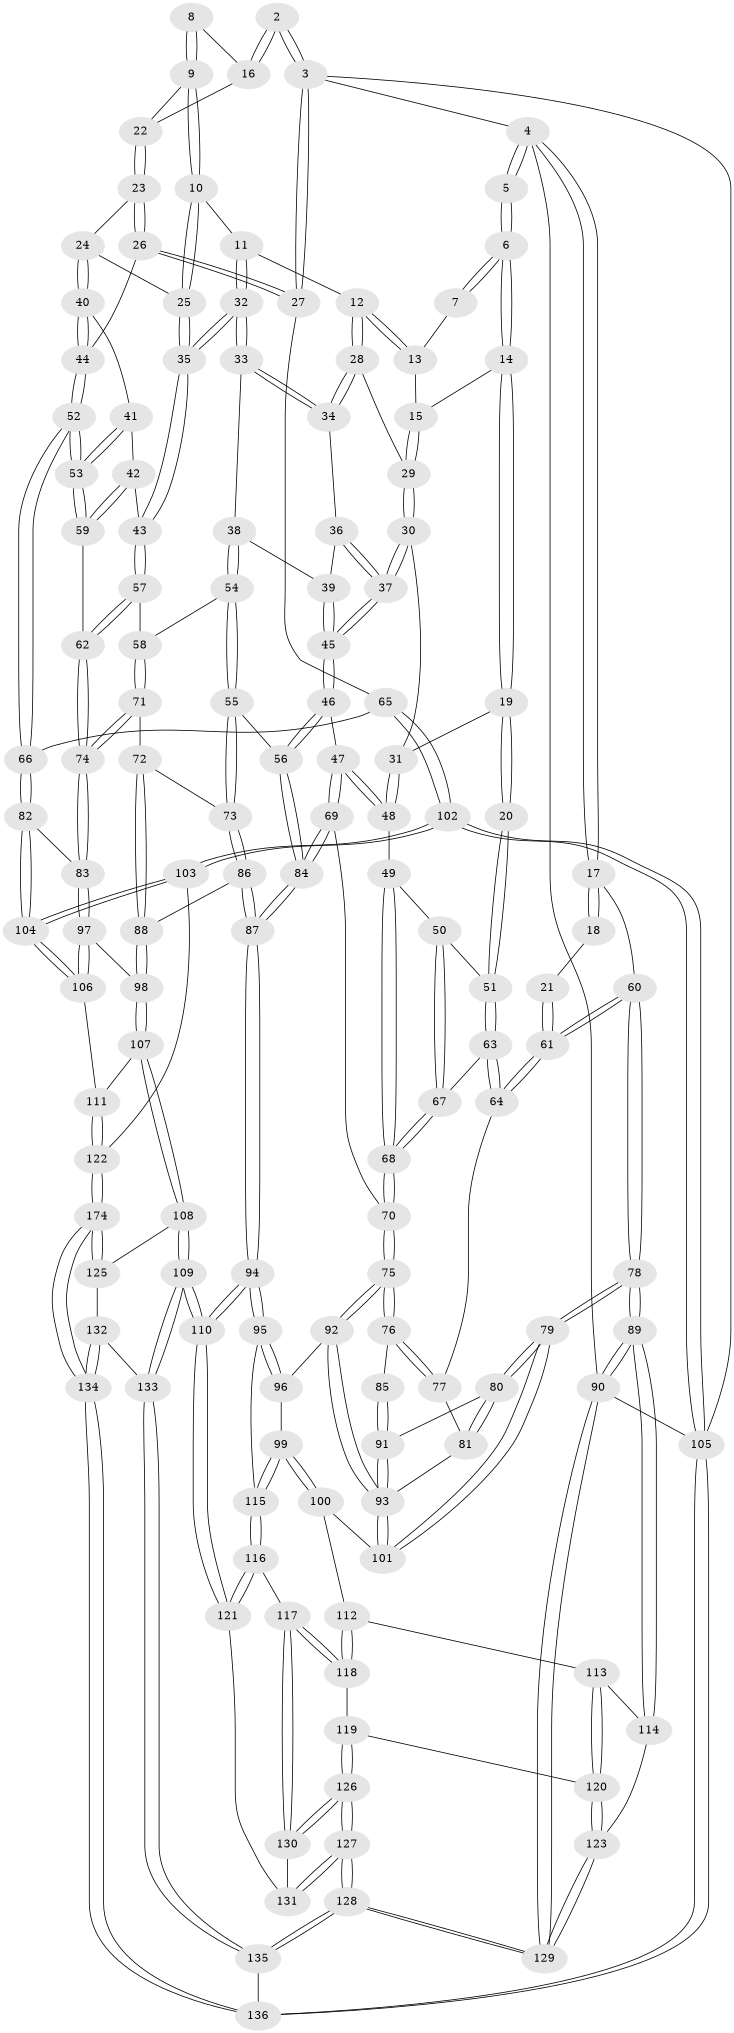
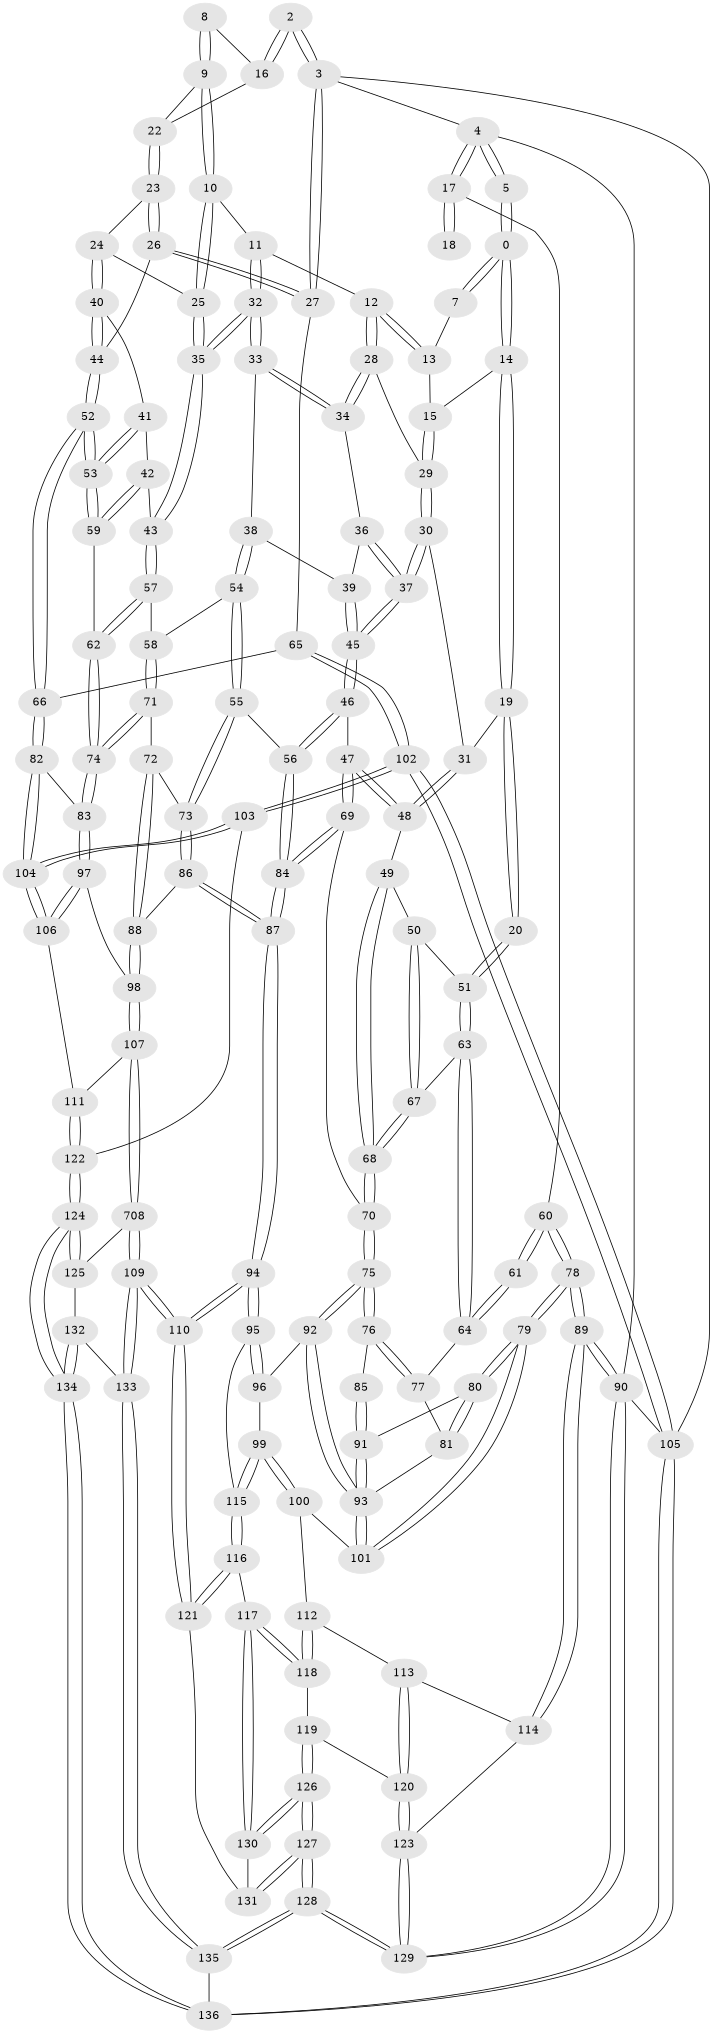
(506, 246) -> (506, 246)
(548, 988) -> none
(97, 1217) -> (75, 1217)
(184, 1217) -> (135, 1217)
